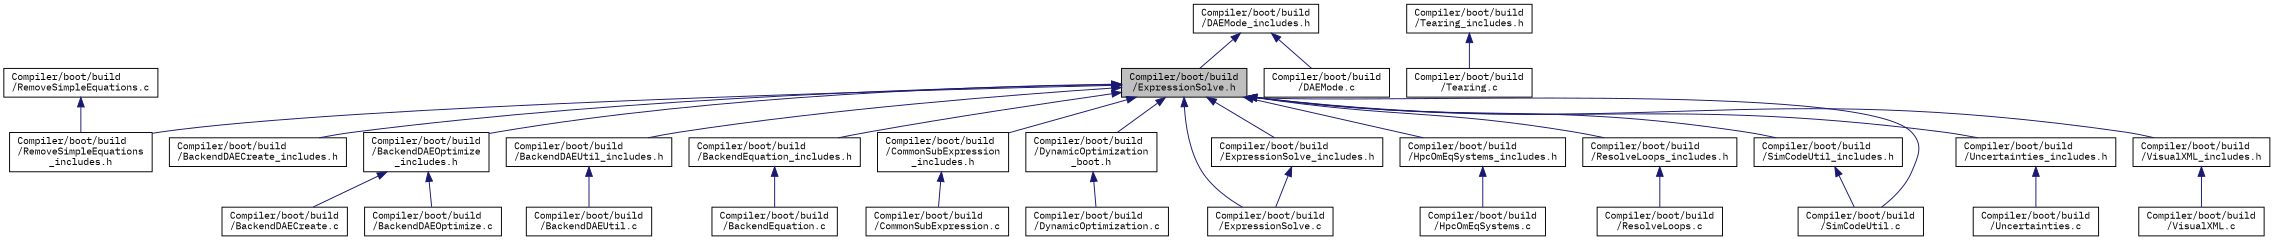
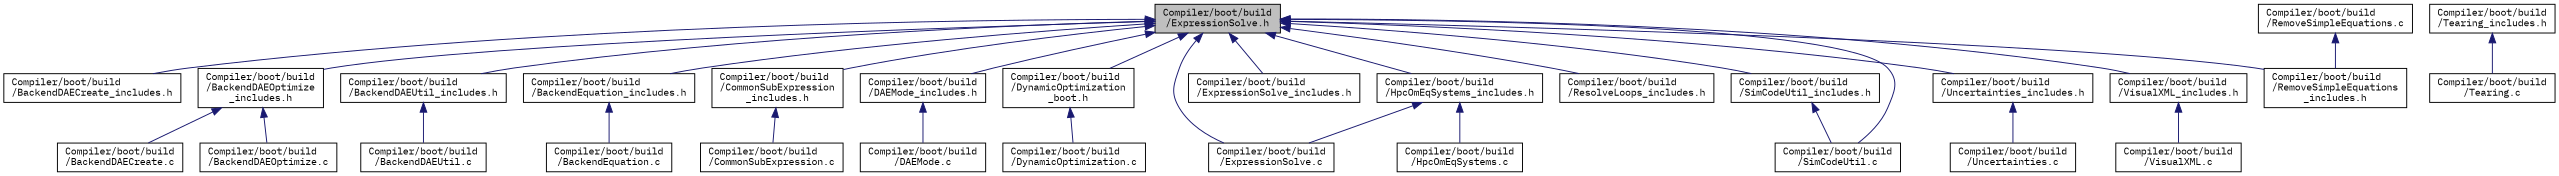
(1216, 54) -> (1058, 53)
(1282, 191) -> (1361, 124)
(1660, 222) -> none
